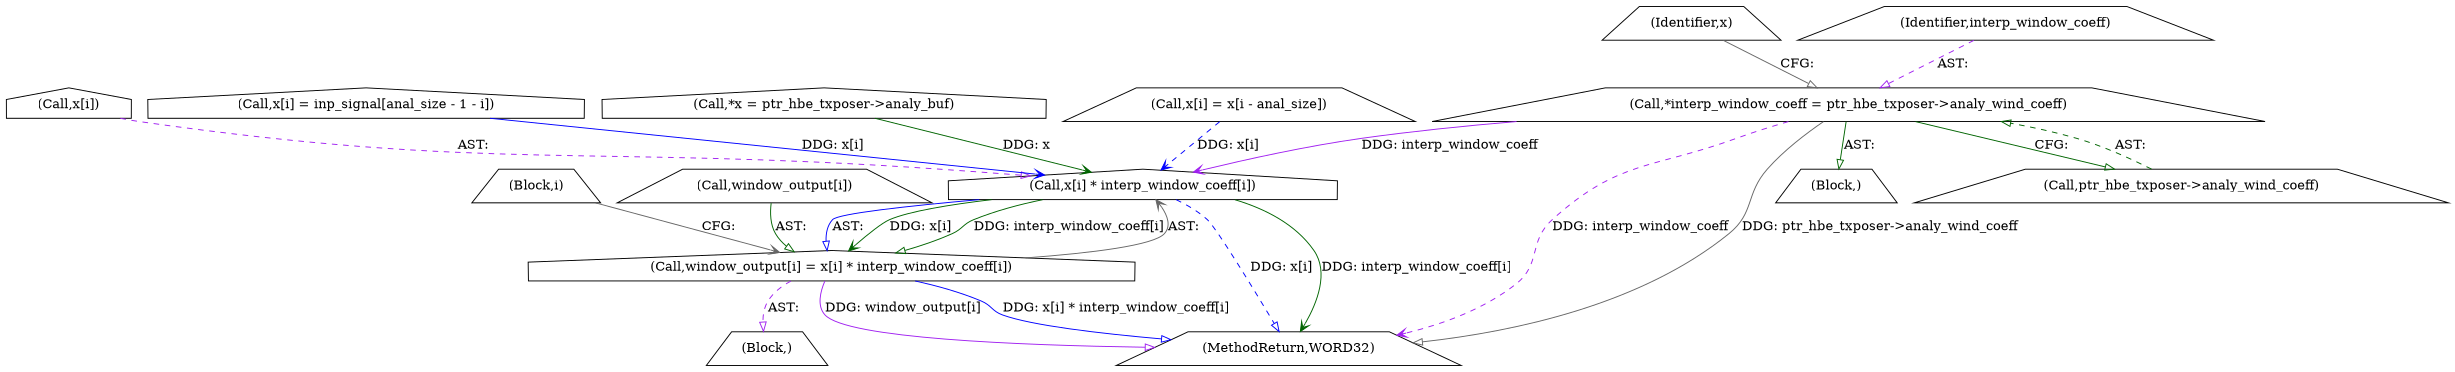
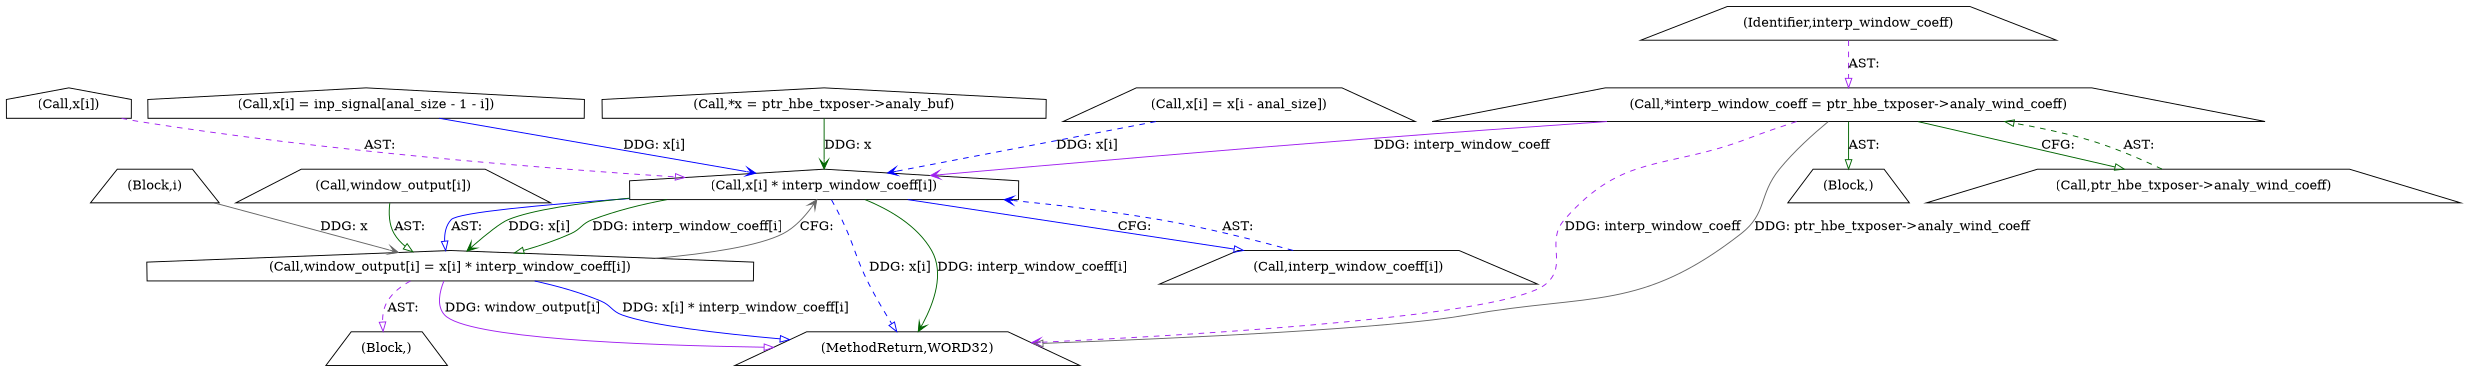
(1692, 23) -> none
(721, 227) -> (345, 227)
(1186, 227) -> (819, 227)
none -> (1349, 267)
